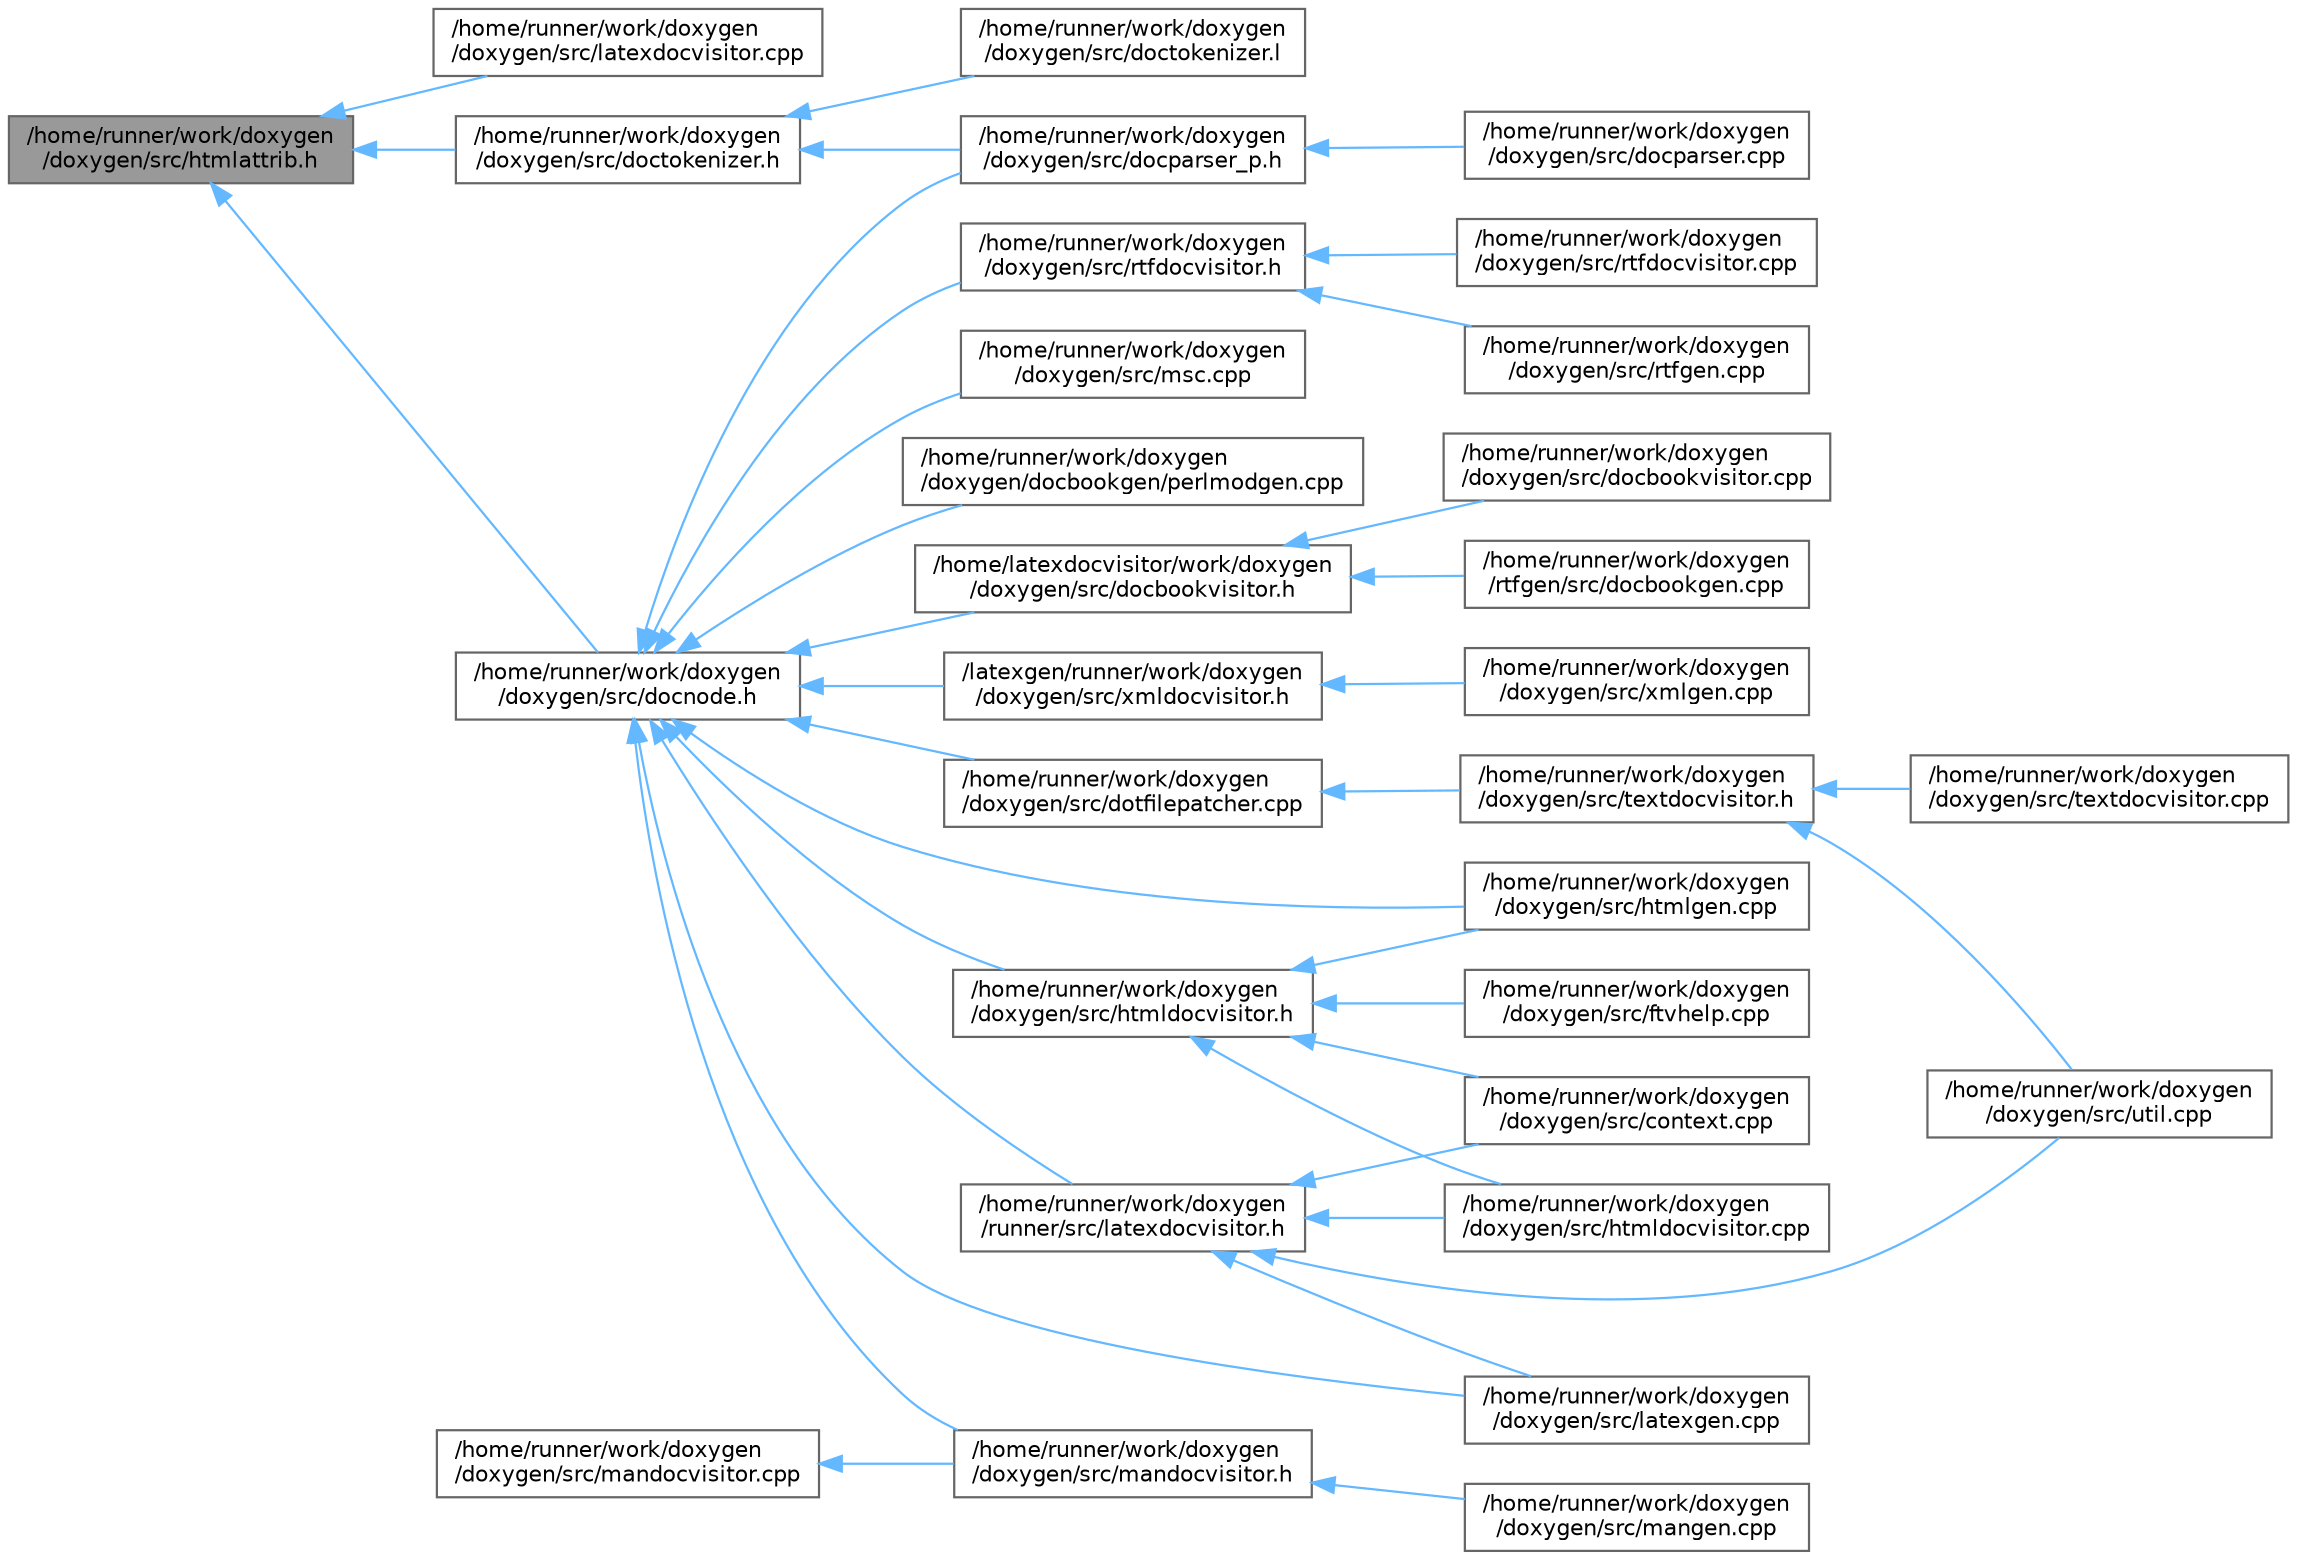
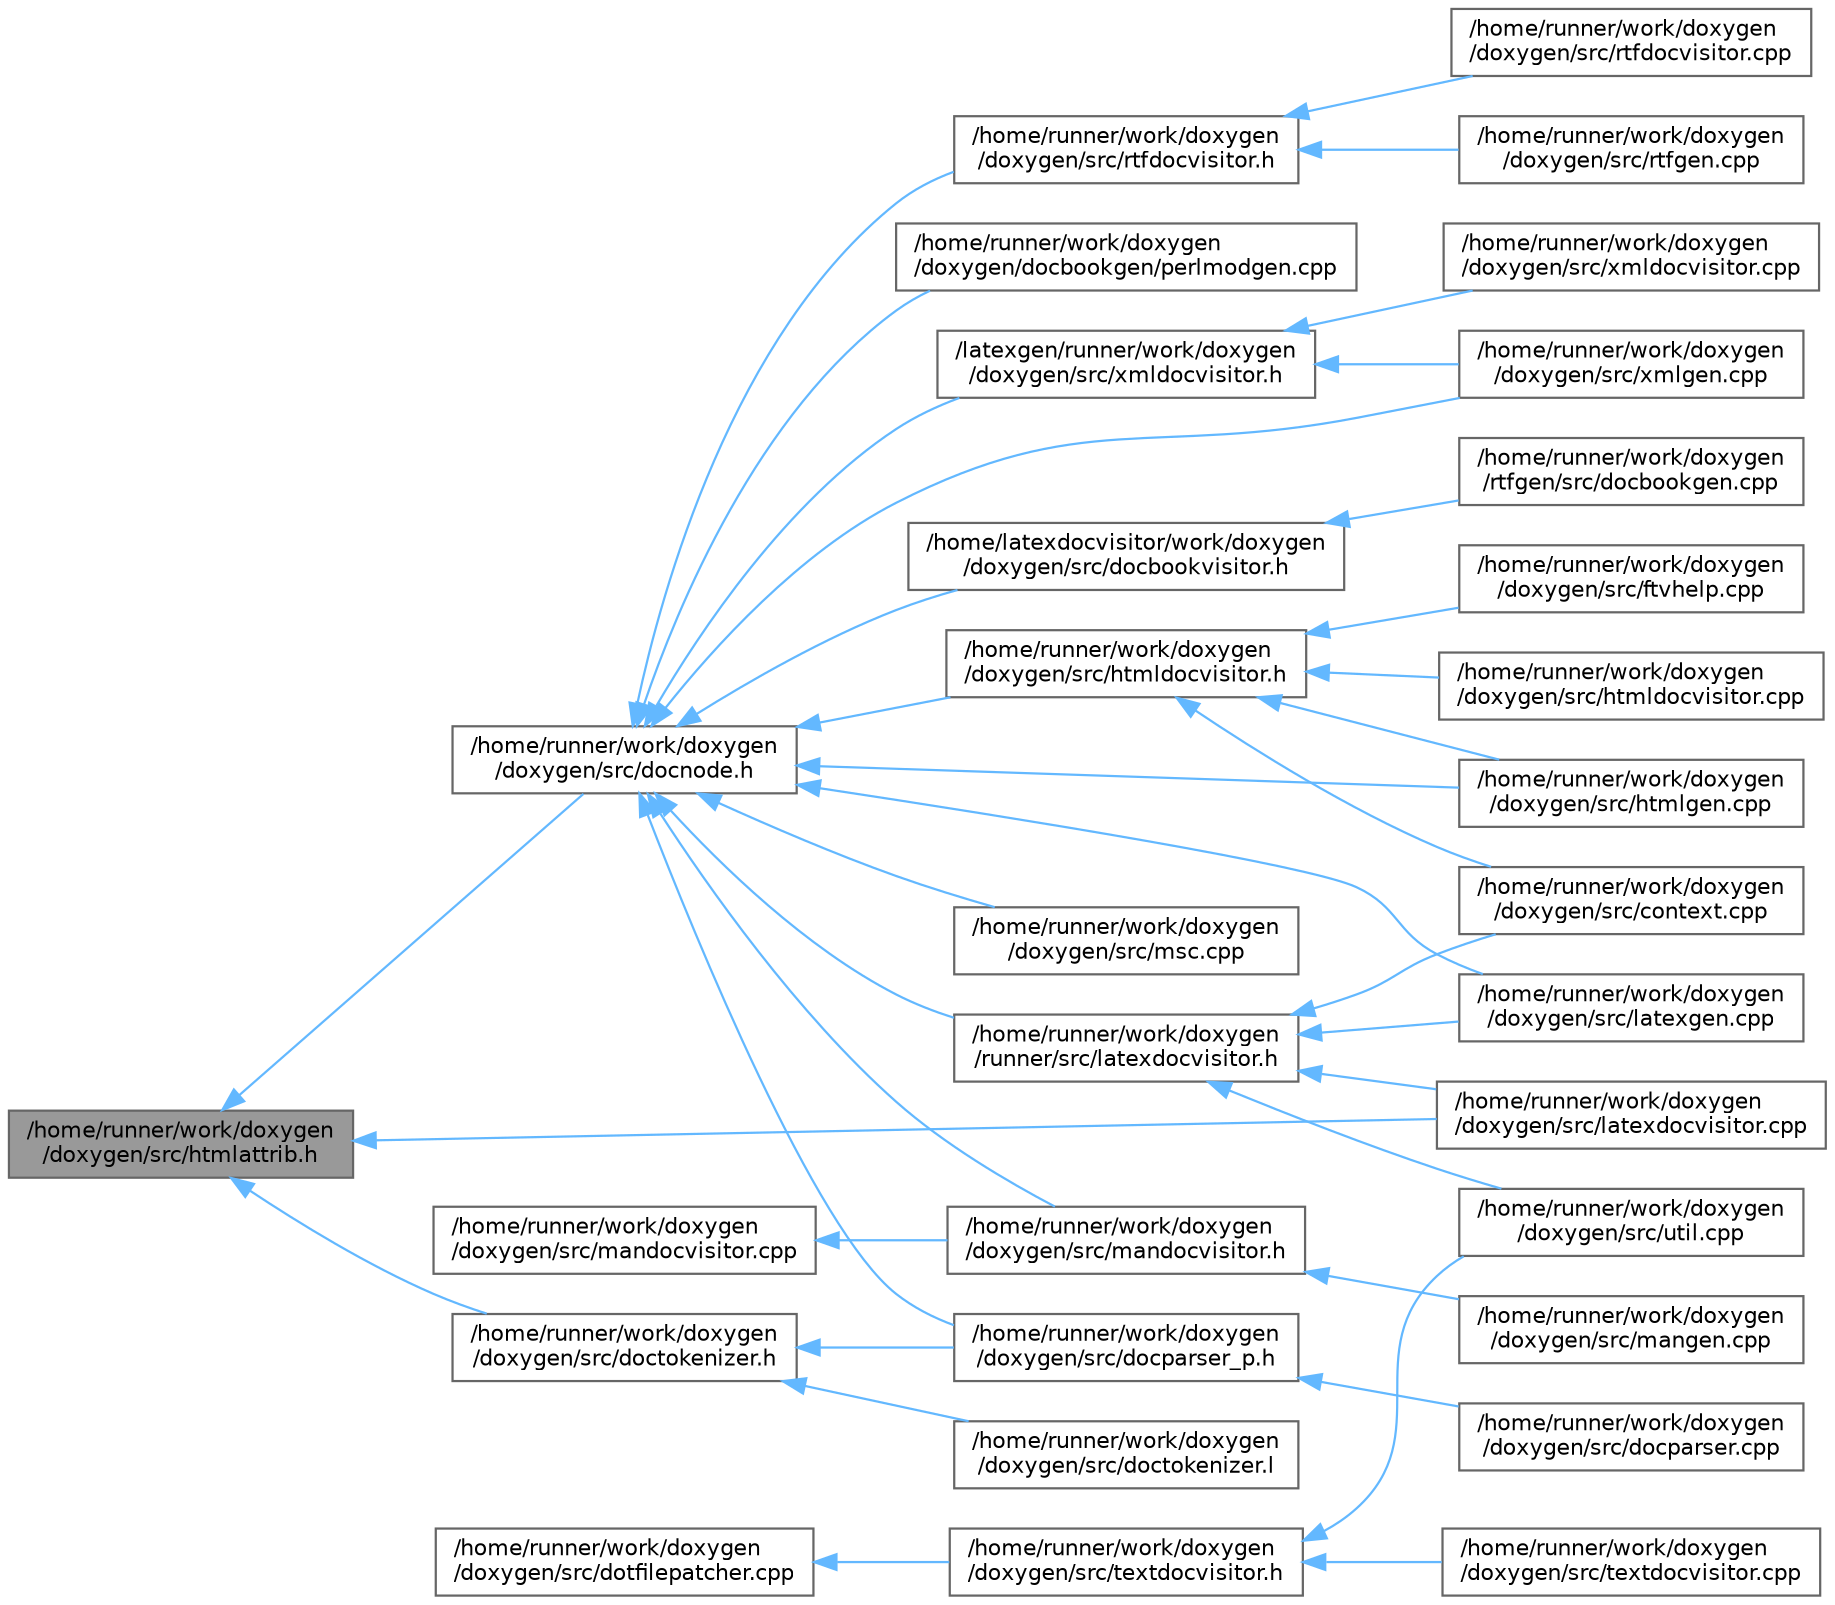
none -> (1631, 257)
(1637, 467) -> none
(892, 742) -> (1020, 455)
(1387, 1218) -> (1379, 1082)
